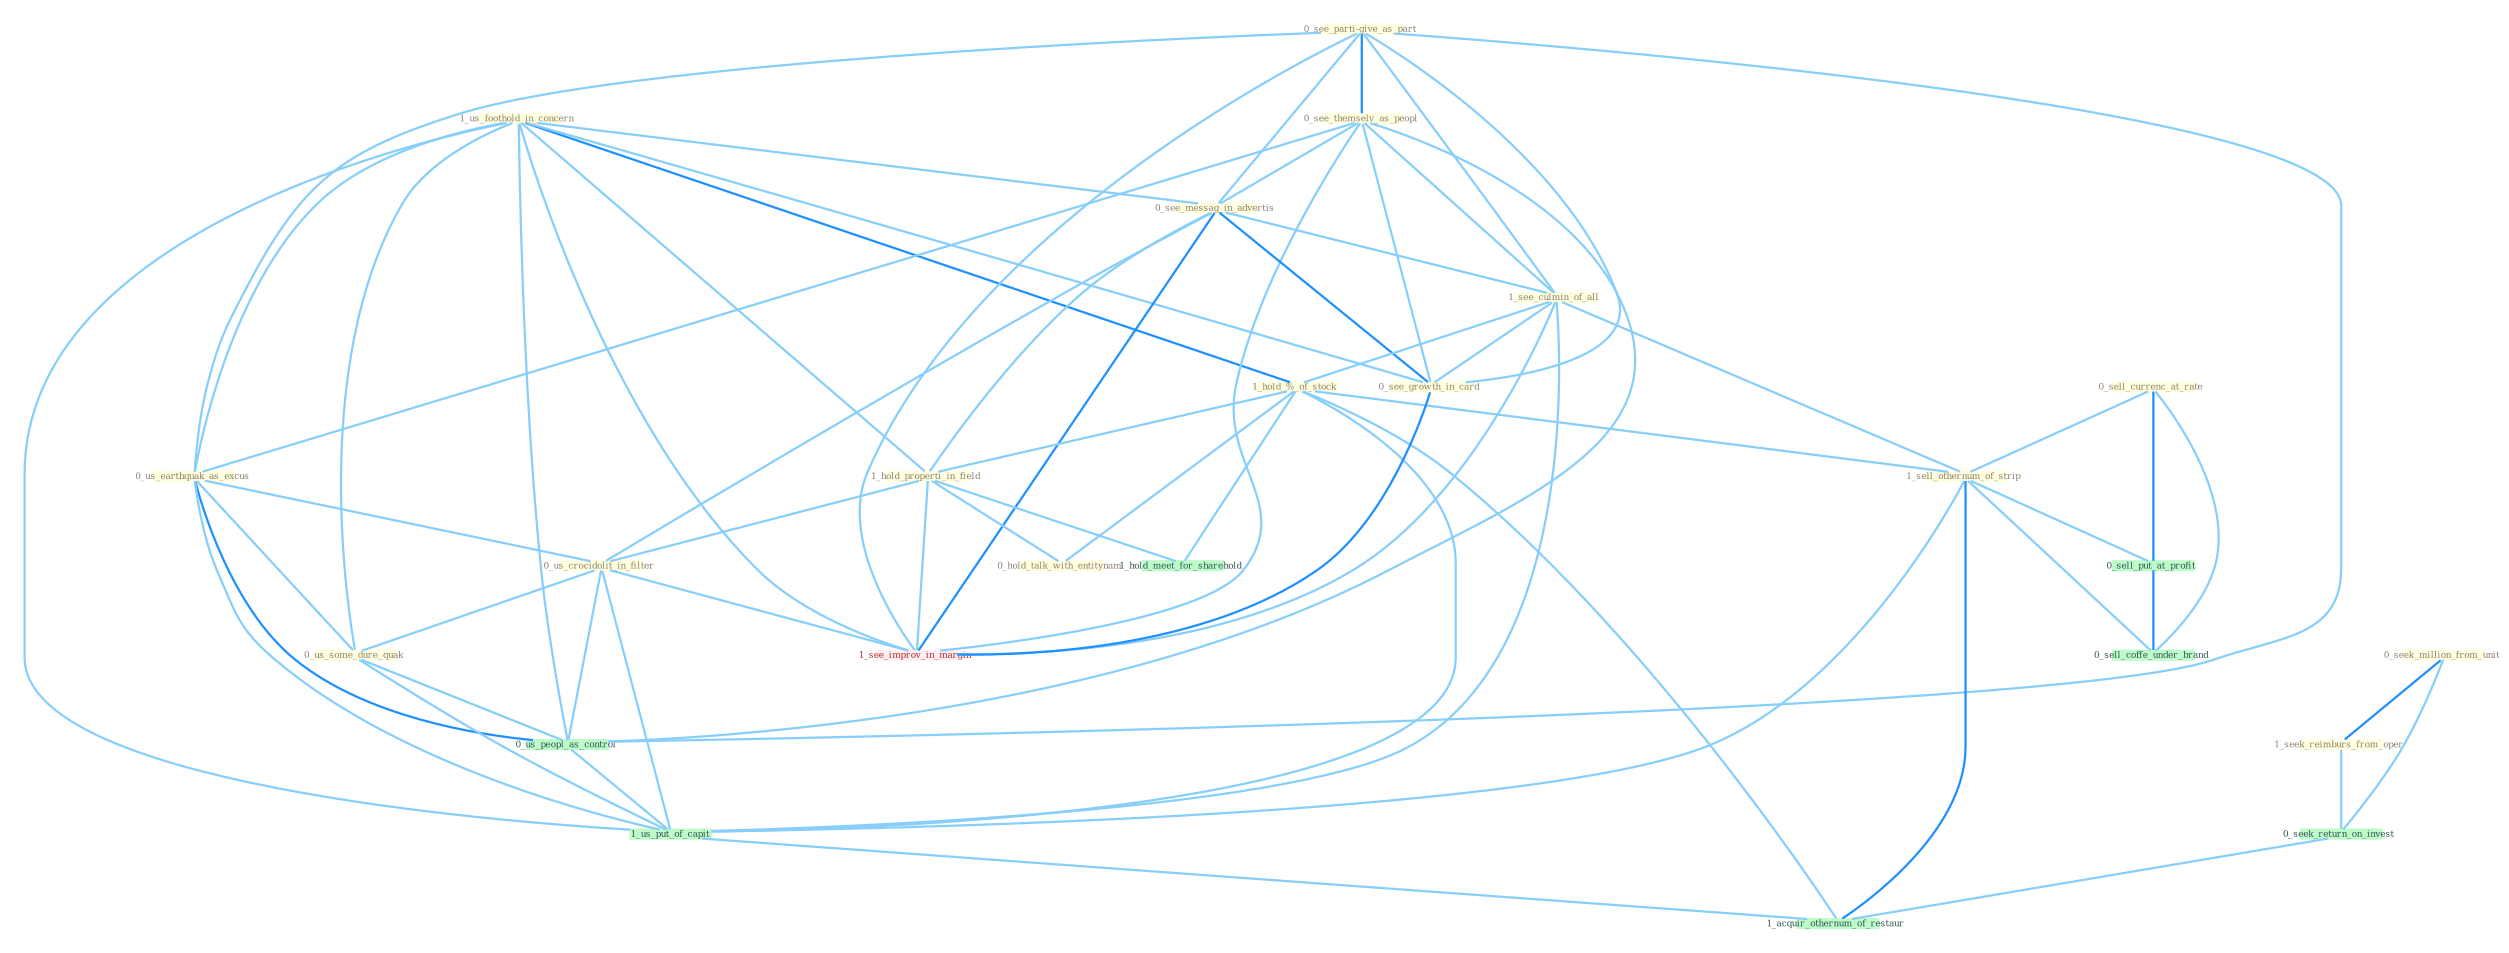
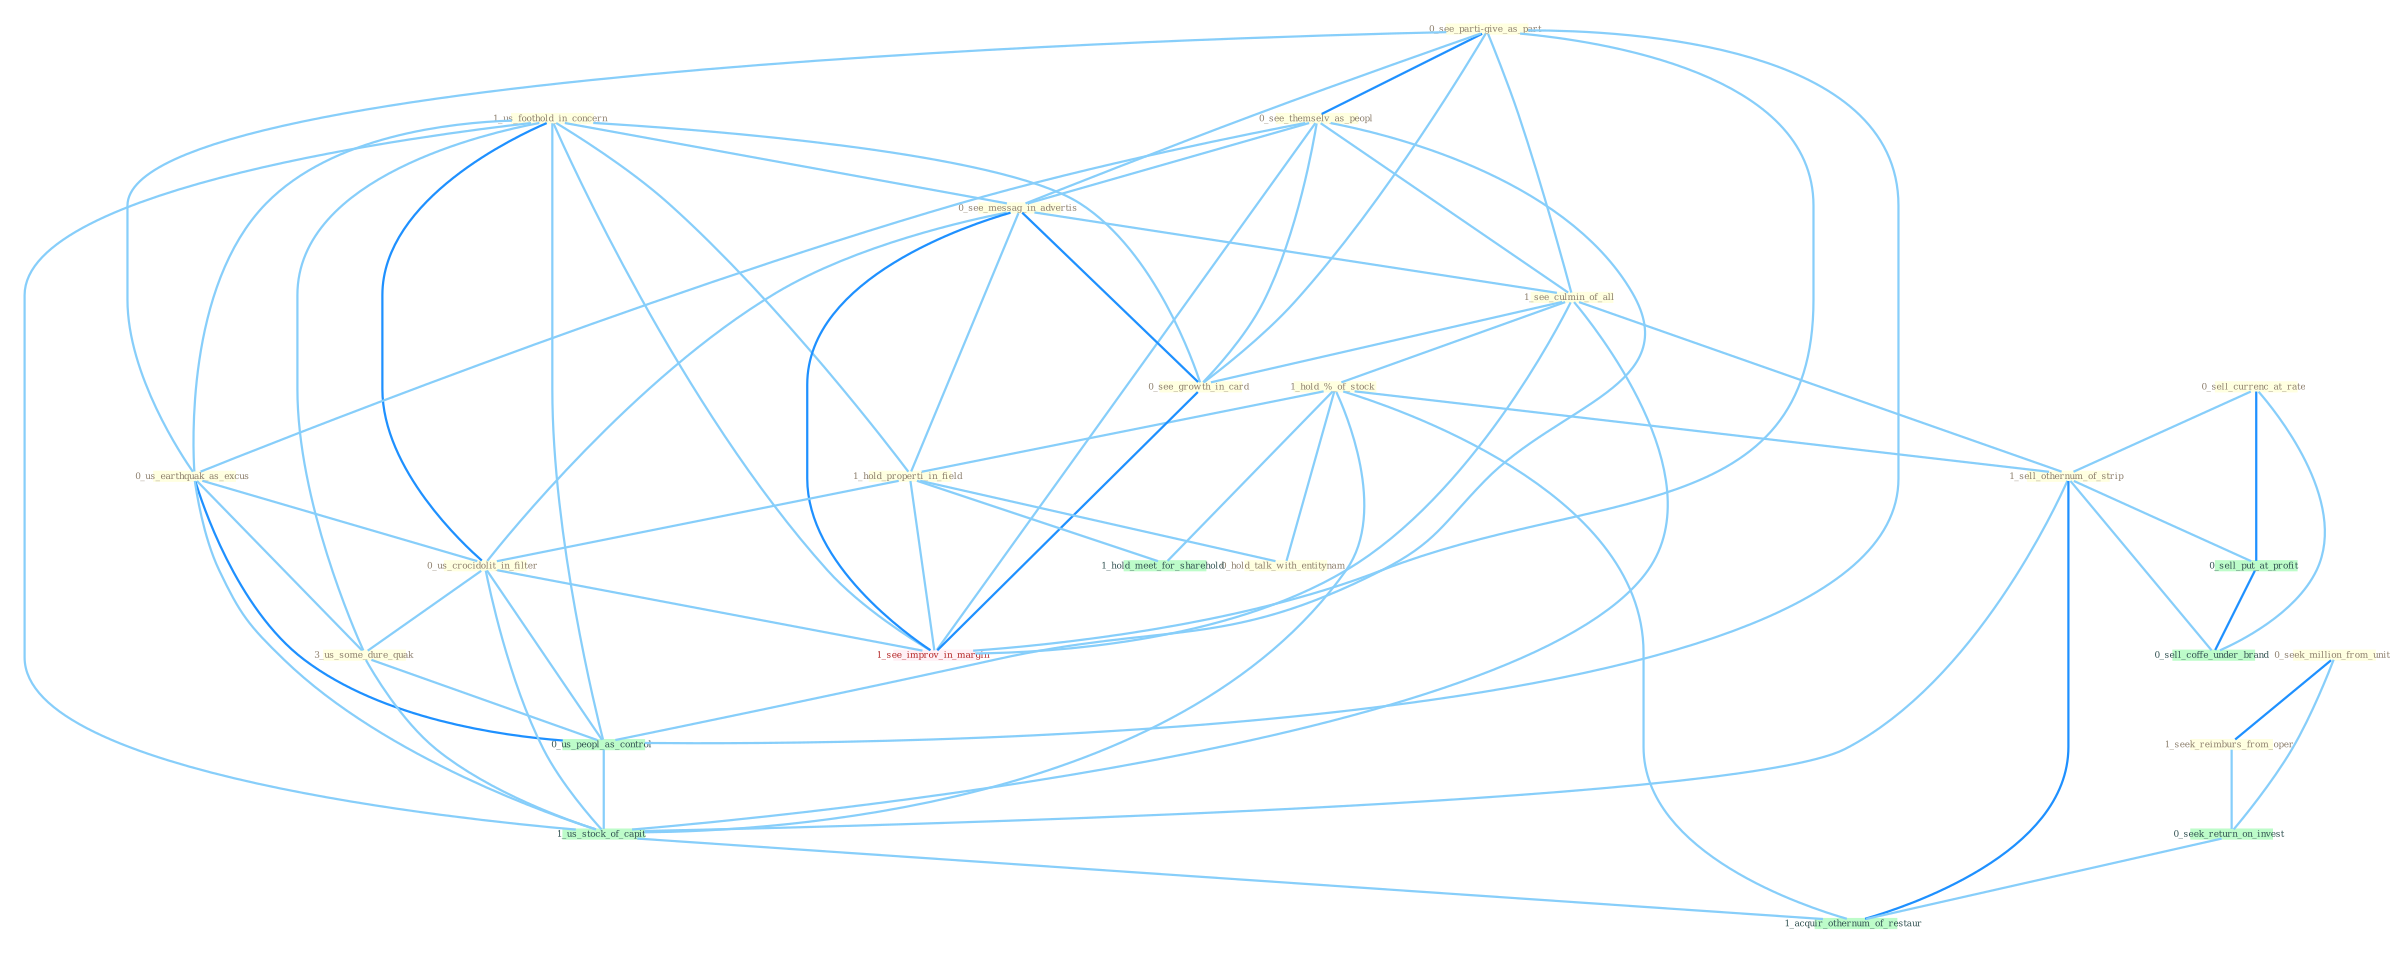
(889, 246) -> (382, 319)
(356, 655) -> (364, 655)
(671, 834) -> (604, 834)
